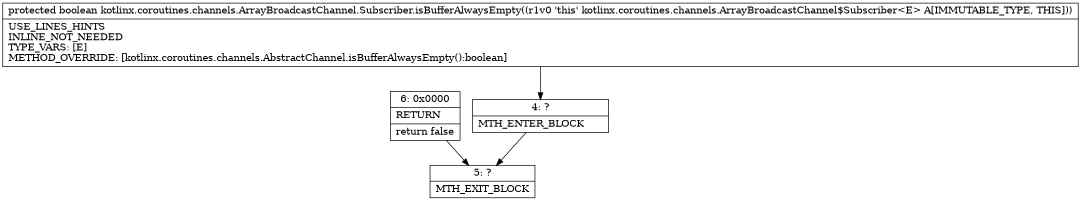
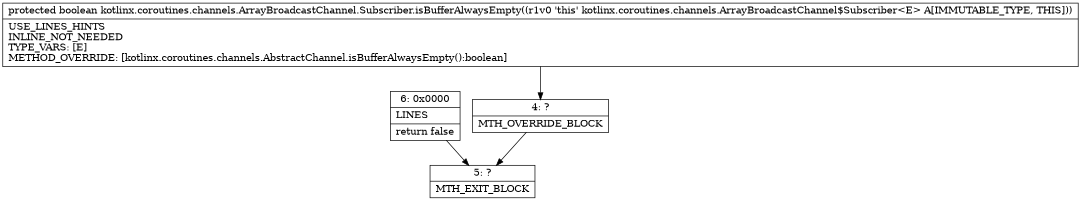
(418, 115) -> (412, 115)
(531, 124) -> (540, 124)
